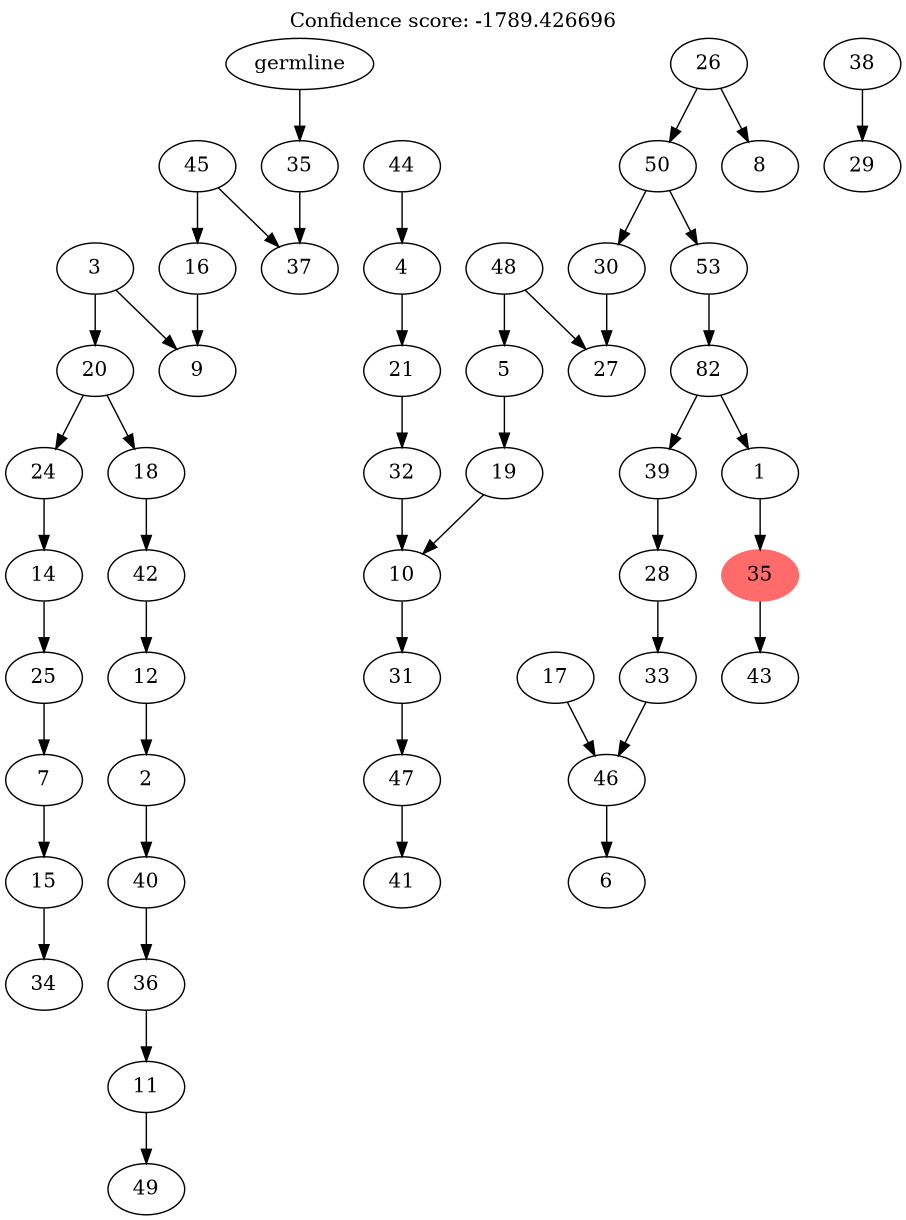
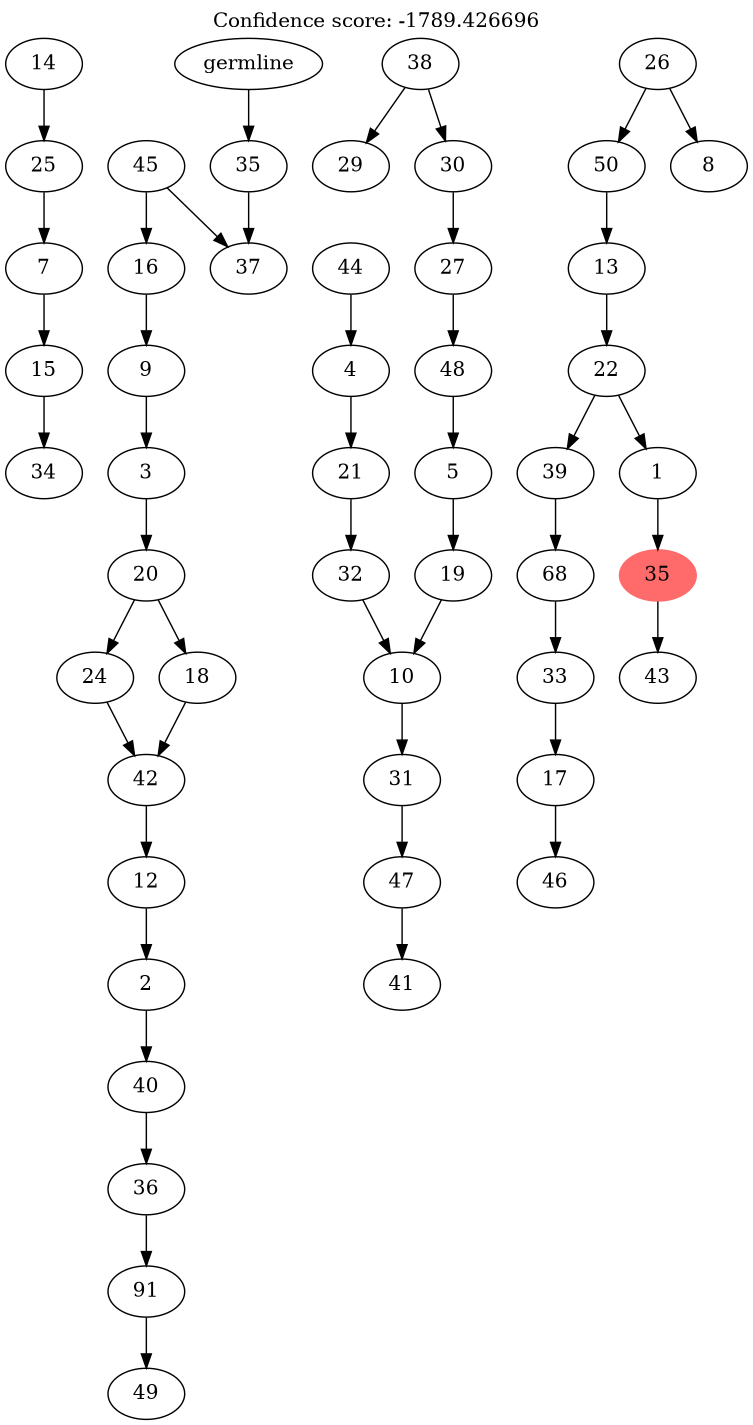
(636, 211) -> (435, 108)
(709, 269) -> (607, 269)
(141, 315) -> (146, 415)
(550, 315) -> (453, 313)
(709, 371) -> (607, 371)
(44, 517) -> (117, 723)
(658, 575) -> (556, 575)
(636, 723) -> (556, 722)
(607, 882) -> none
(146, 1087) -> (146, 1292)
